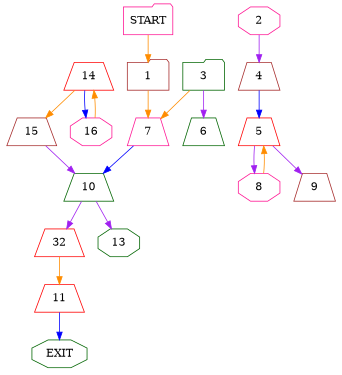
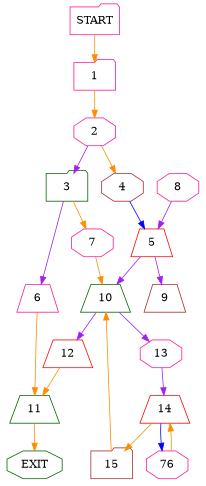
(259, 45) -> (107, 156)
(148, 76) -> (95, 76)
(259, 76) -> (122, 187)
(148, 100) -> (95, 100)
(32, 132) -> (112, 465)
(91, 132) -> (167, 465)
(148, 132) -> (92, 243)
(204, 132) -> (38, 298)
none -> (83, 156)
(254, 156) -> (131, 268)
(58, 157) -> (109, 385)
(121, 157) -> (98, 267)
(264, 164) -> (167, 212)
(59, 243) -> (68, 354)
(119, 243) -> (161, 354)
(59, 298) -> (35, 409)
(59, 322) -> (35, 433)
none -> (36, 350)
none -> (163, 378)
